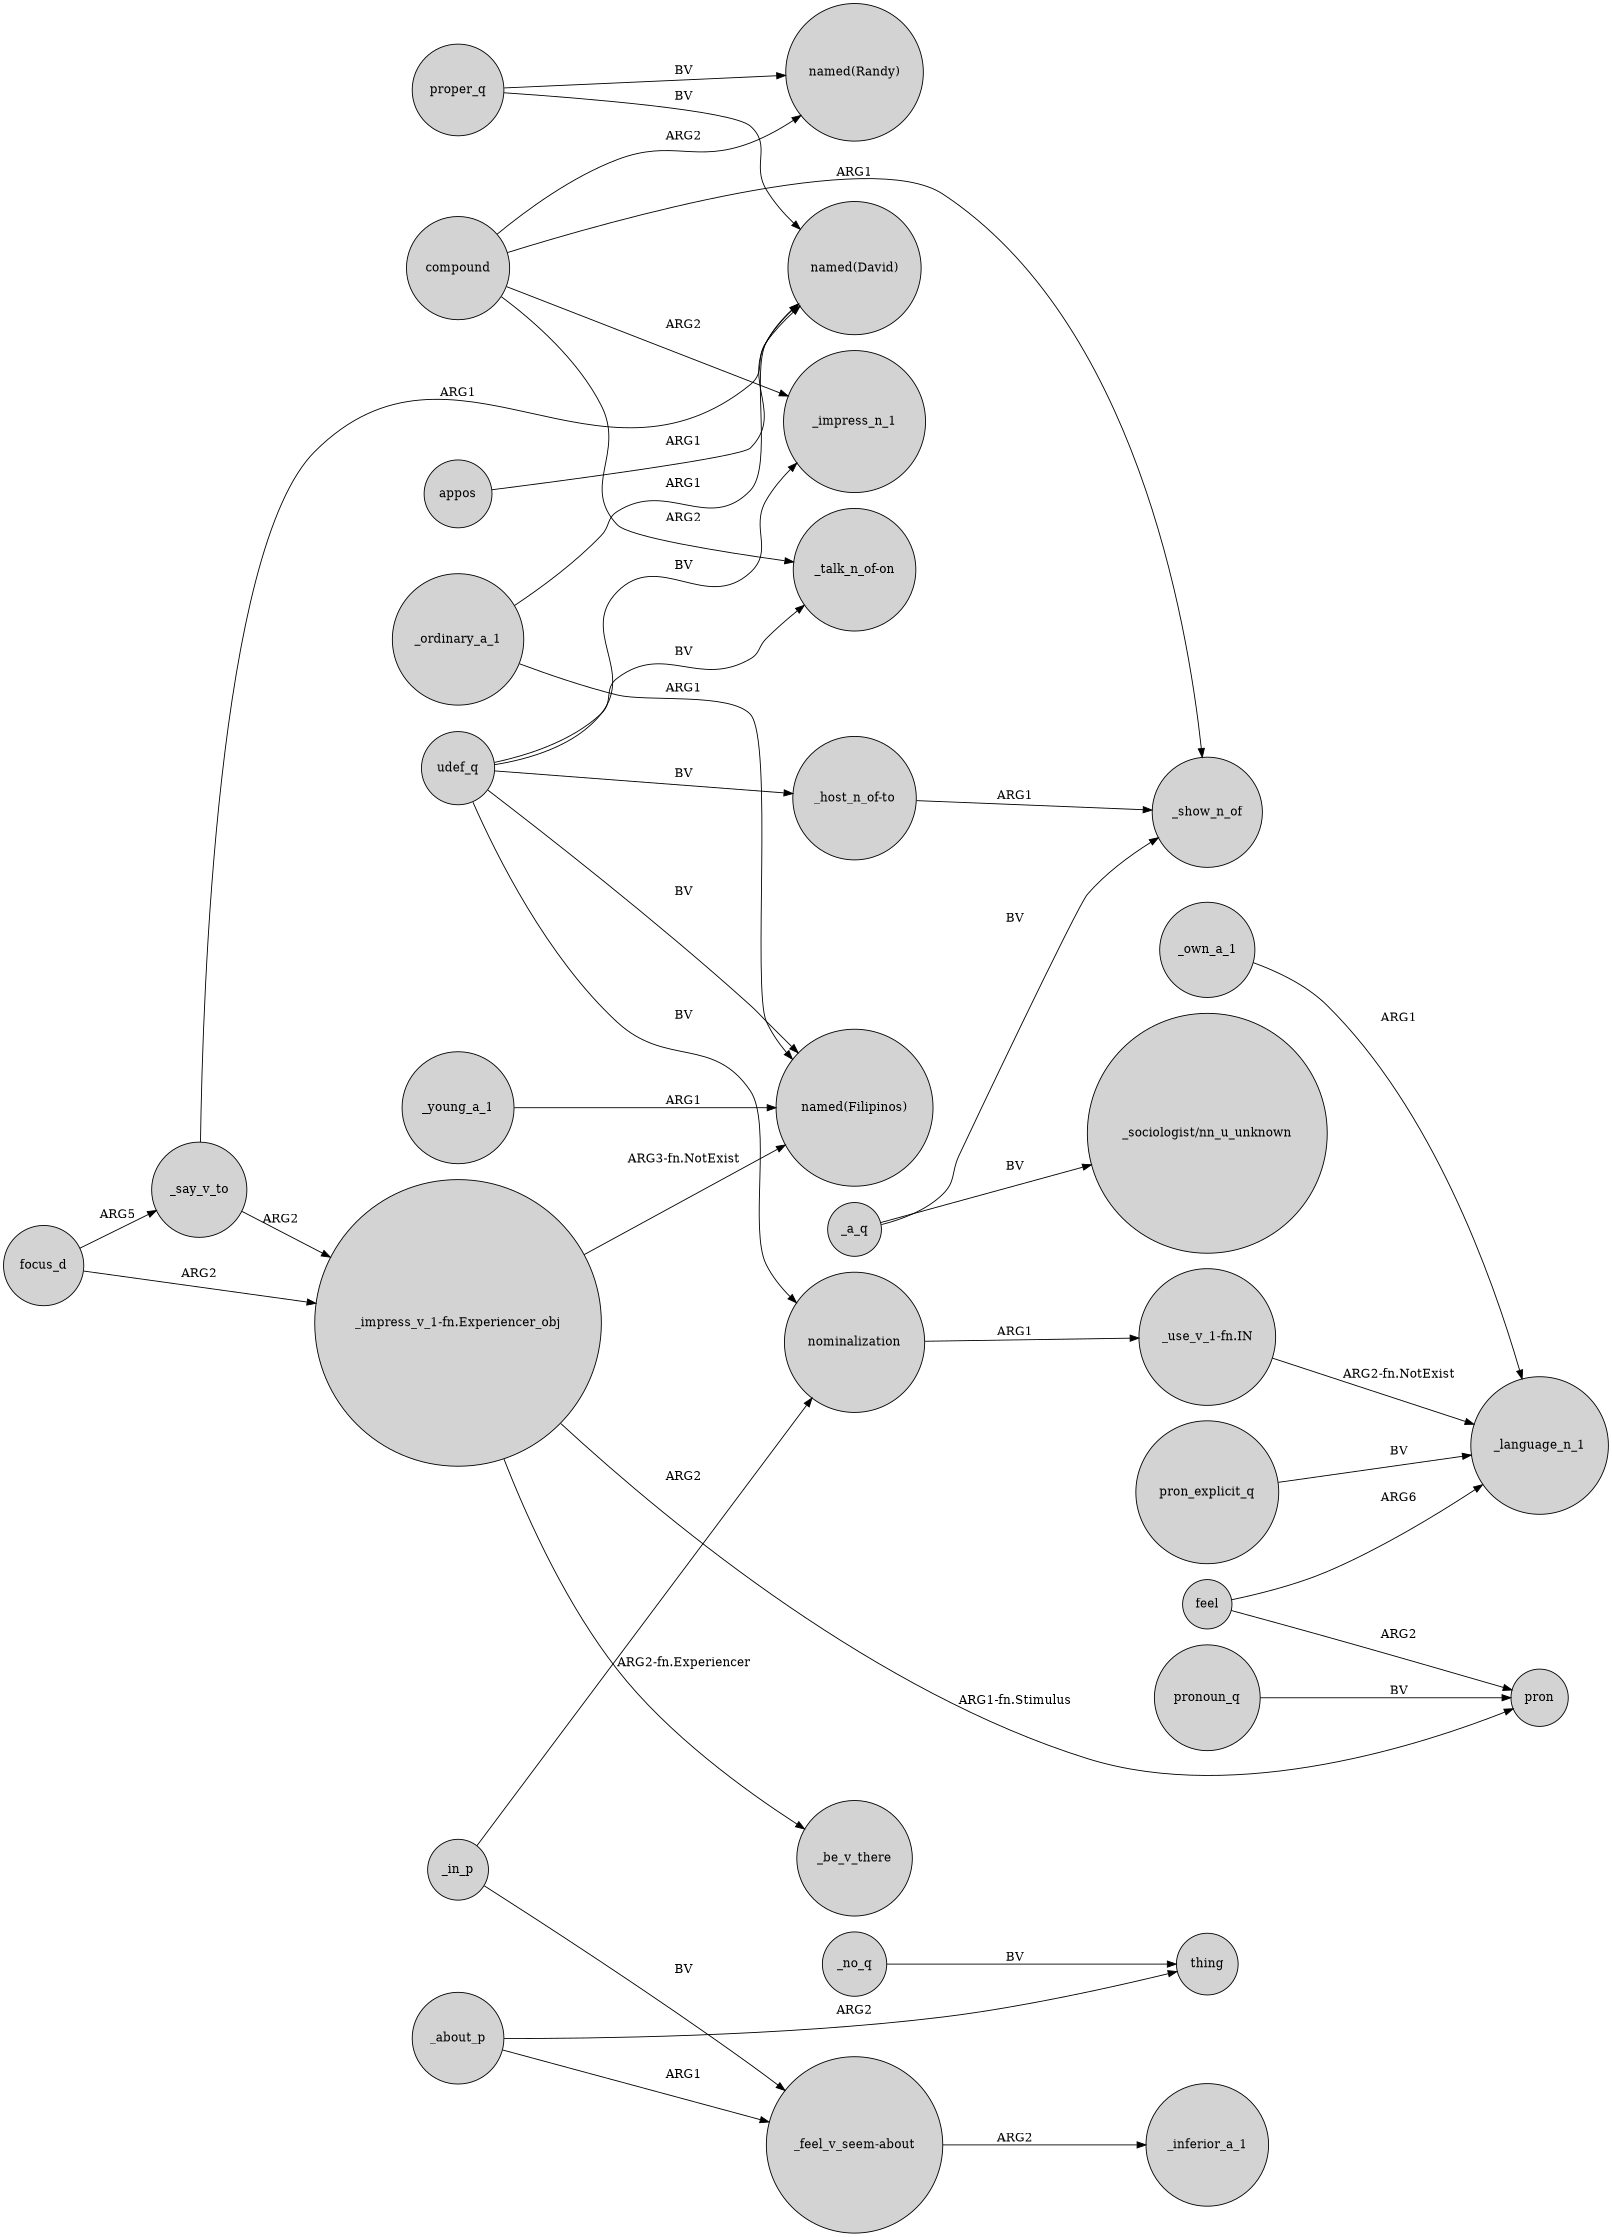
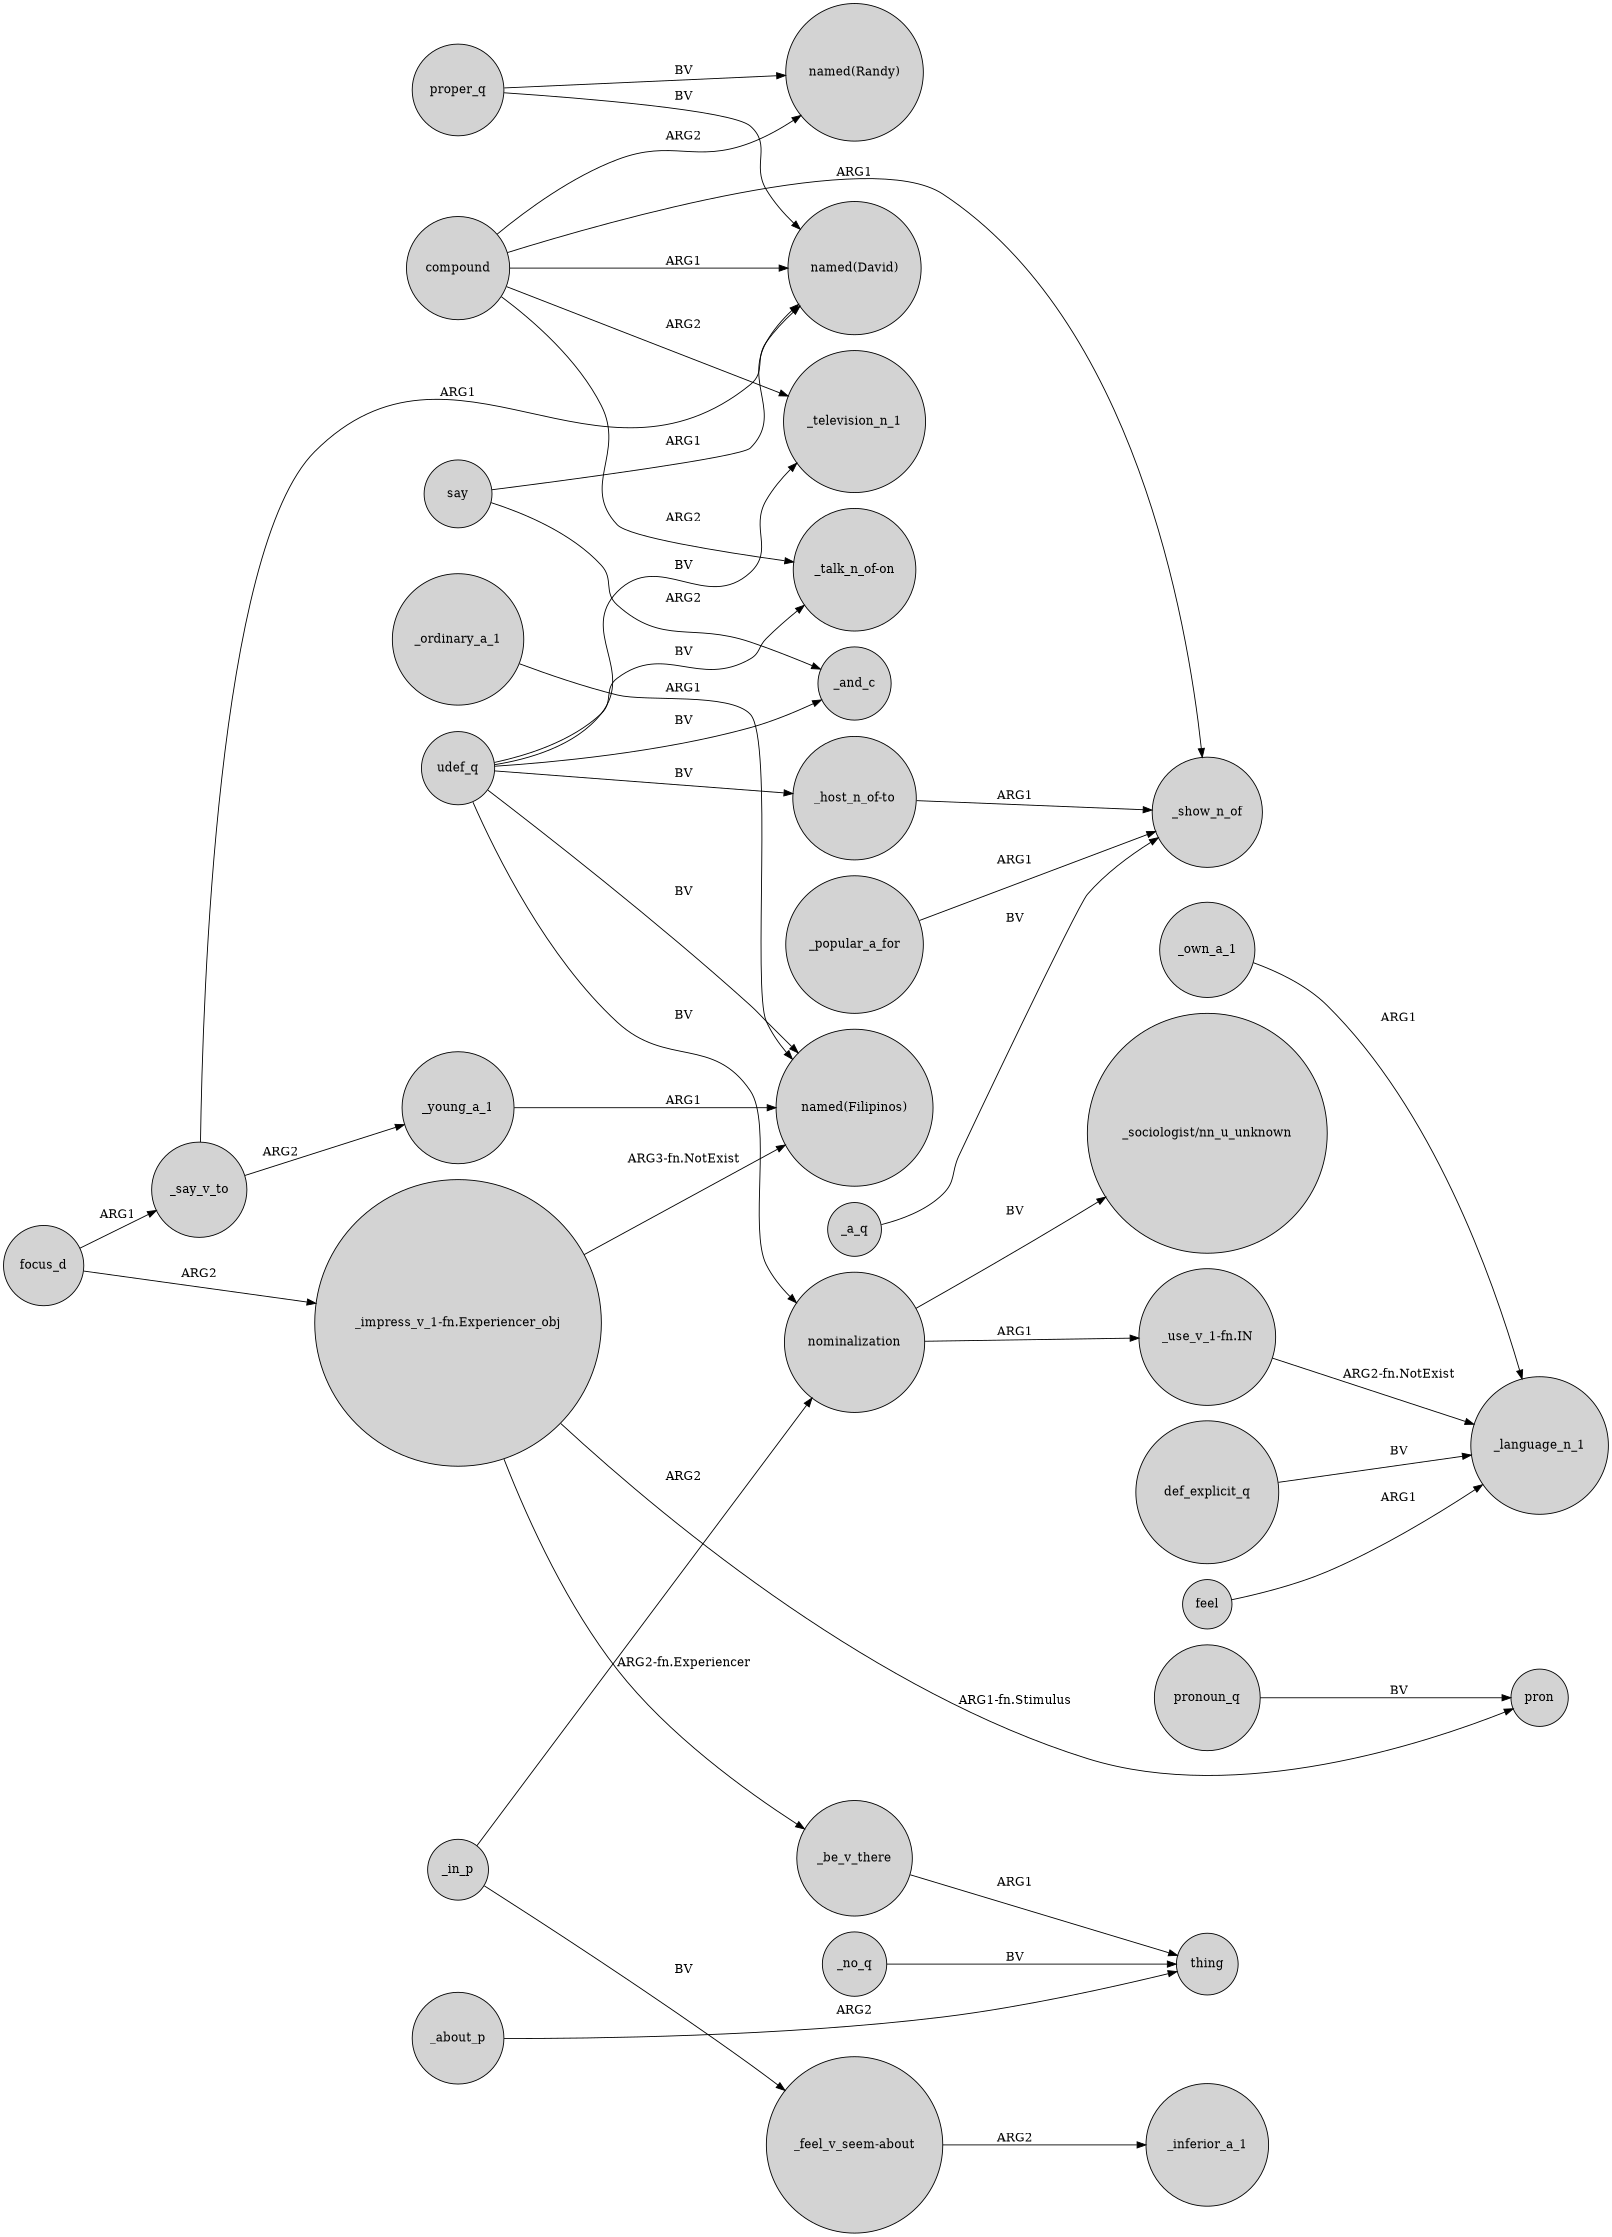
(855, 422) -> (855, 422)
(458, 494) -> (458, 494)
(711, 508) -> (644, 268)
none -> (855, 684)
none -> (855, 945)
(982, 1195) -> (1008, 1256)
(118, 1215) -> (118, 1215)
(282, 1232) -> (320, 1151)
(1207, 1492) -> (1207, 1492)
(1399, 1498) -> (1399, 1498)
(1368, 1648) -> none
none -> (1040, 1914)
(631, 2085) -> none
